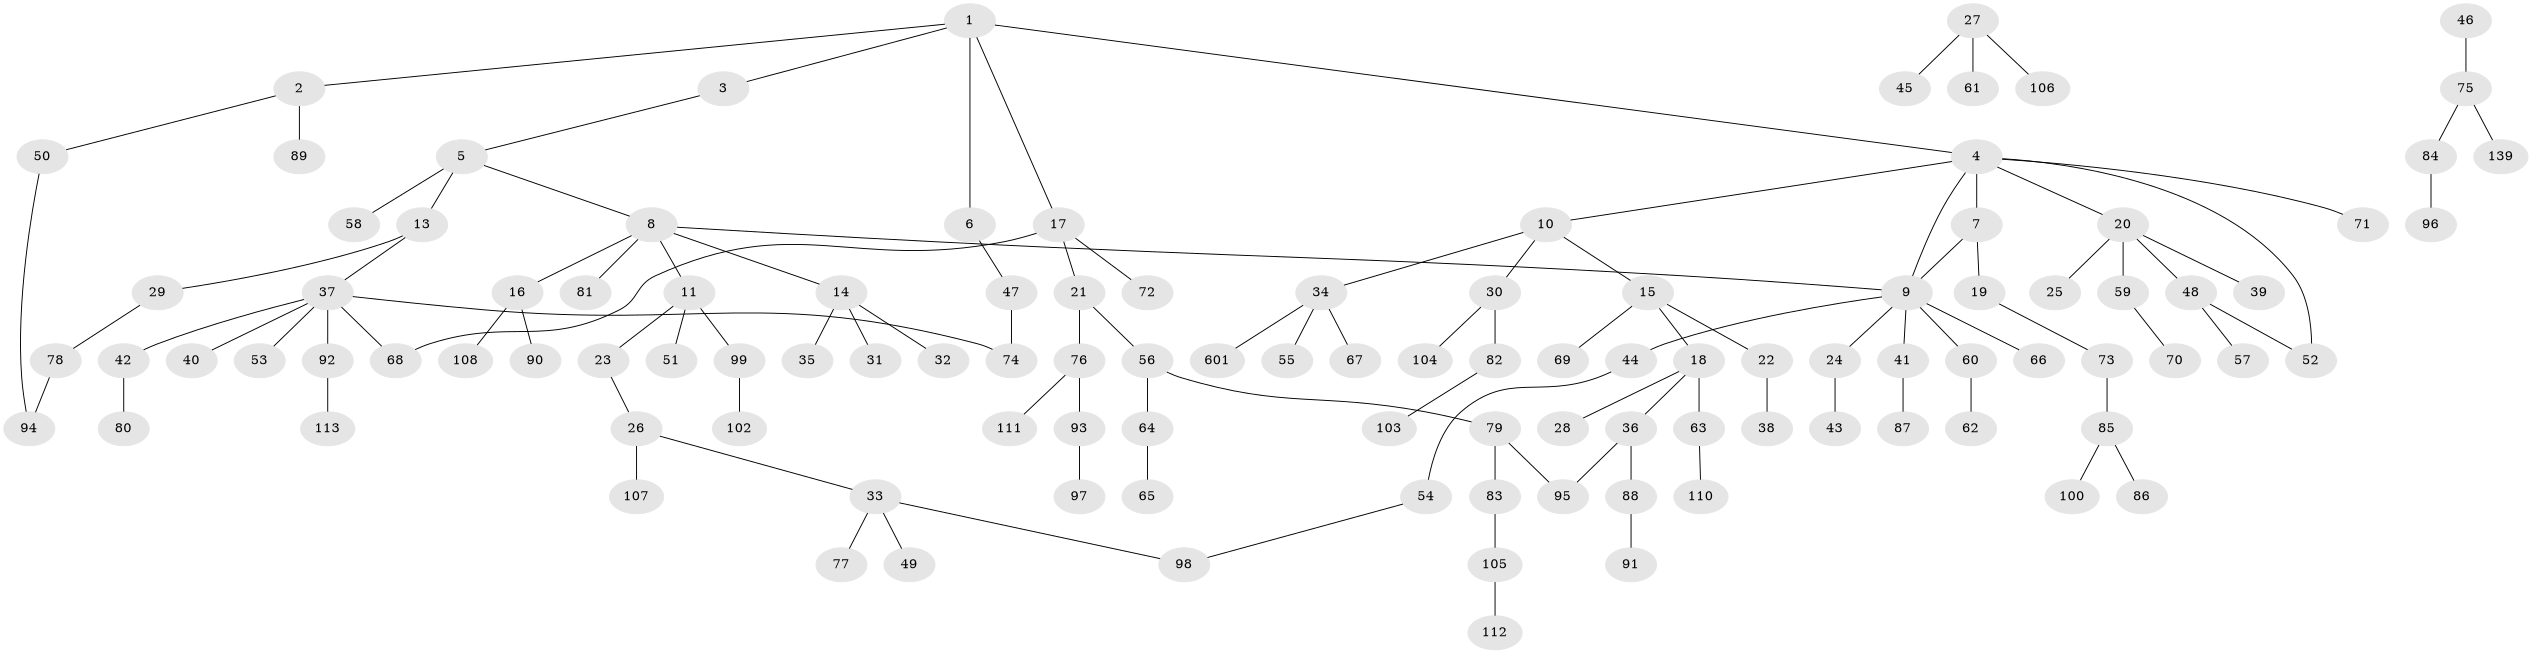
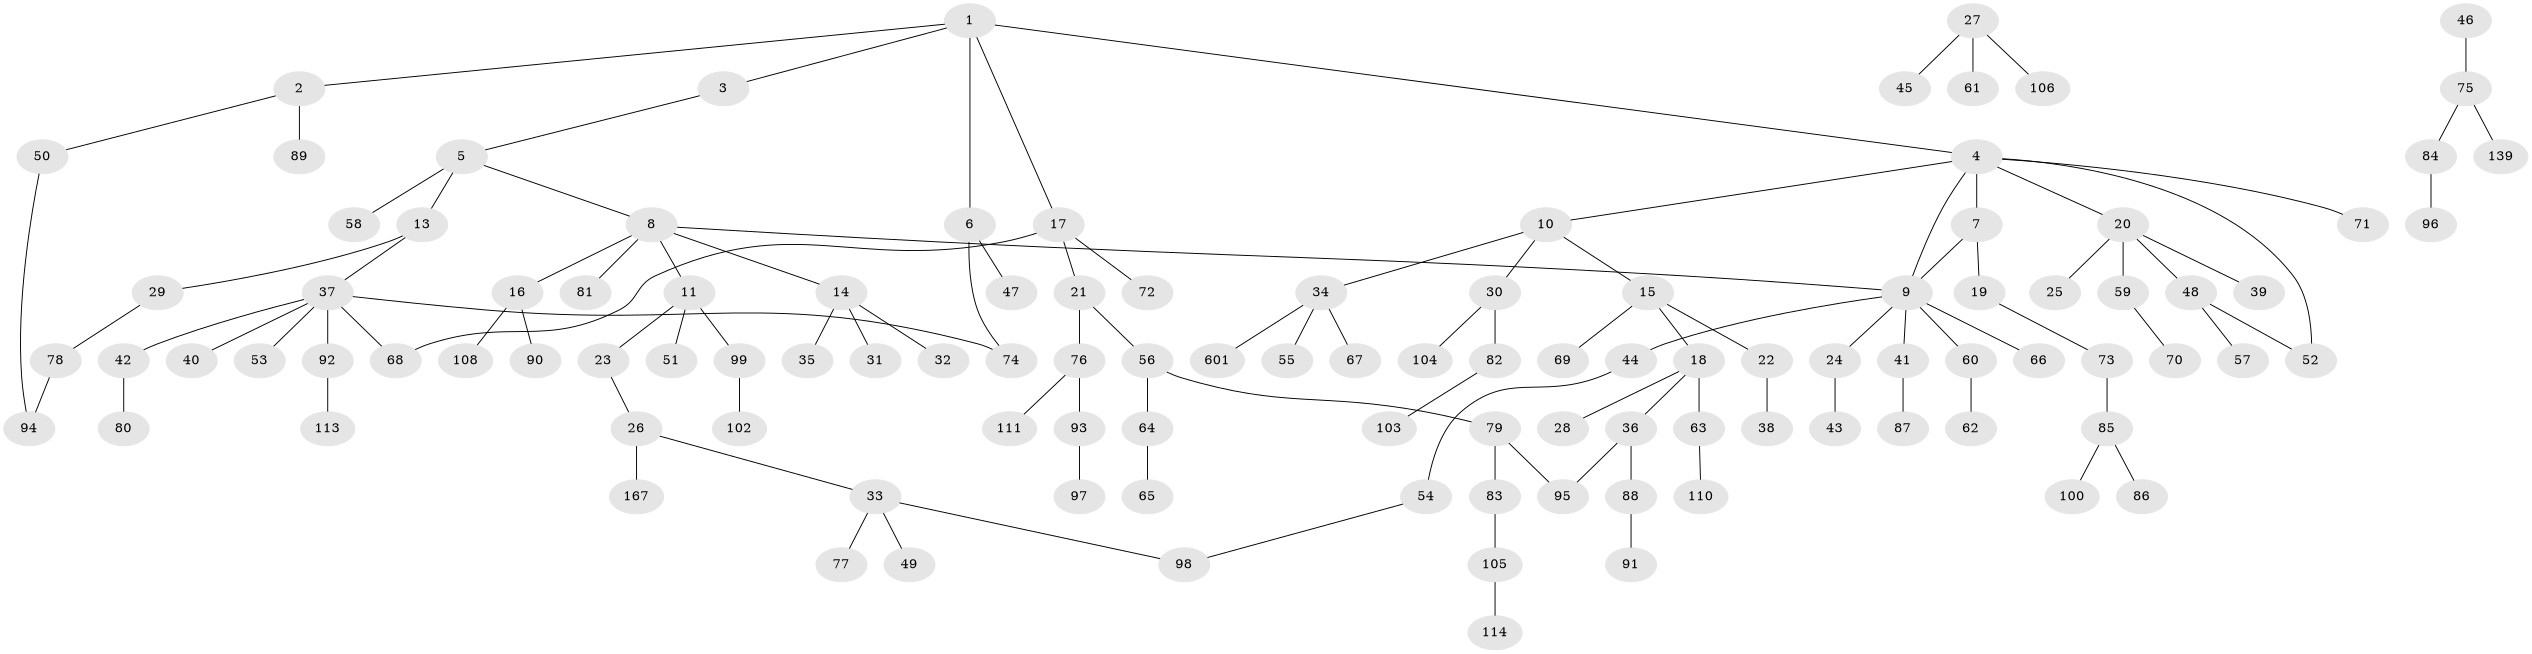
(1012, 327) -> (974, 297)
(637, 497) -> (637, 497)
(1495, 633) -> (1495, 633)
